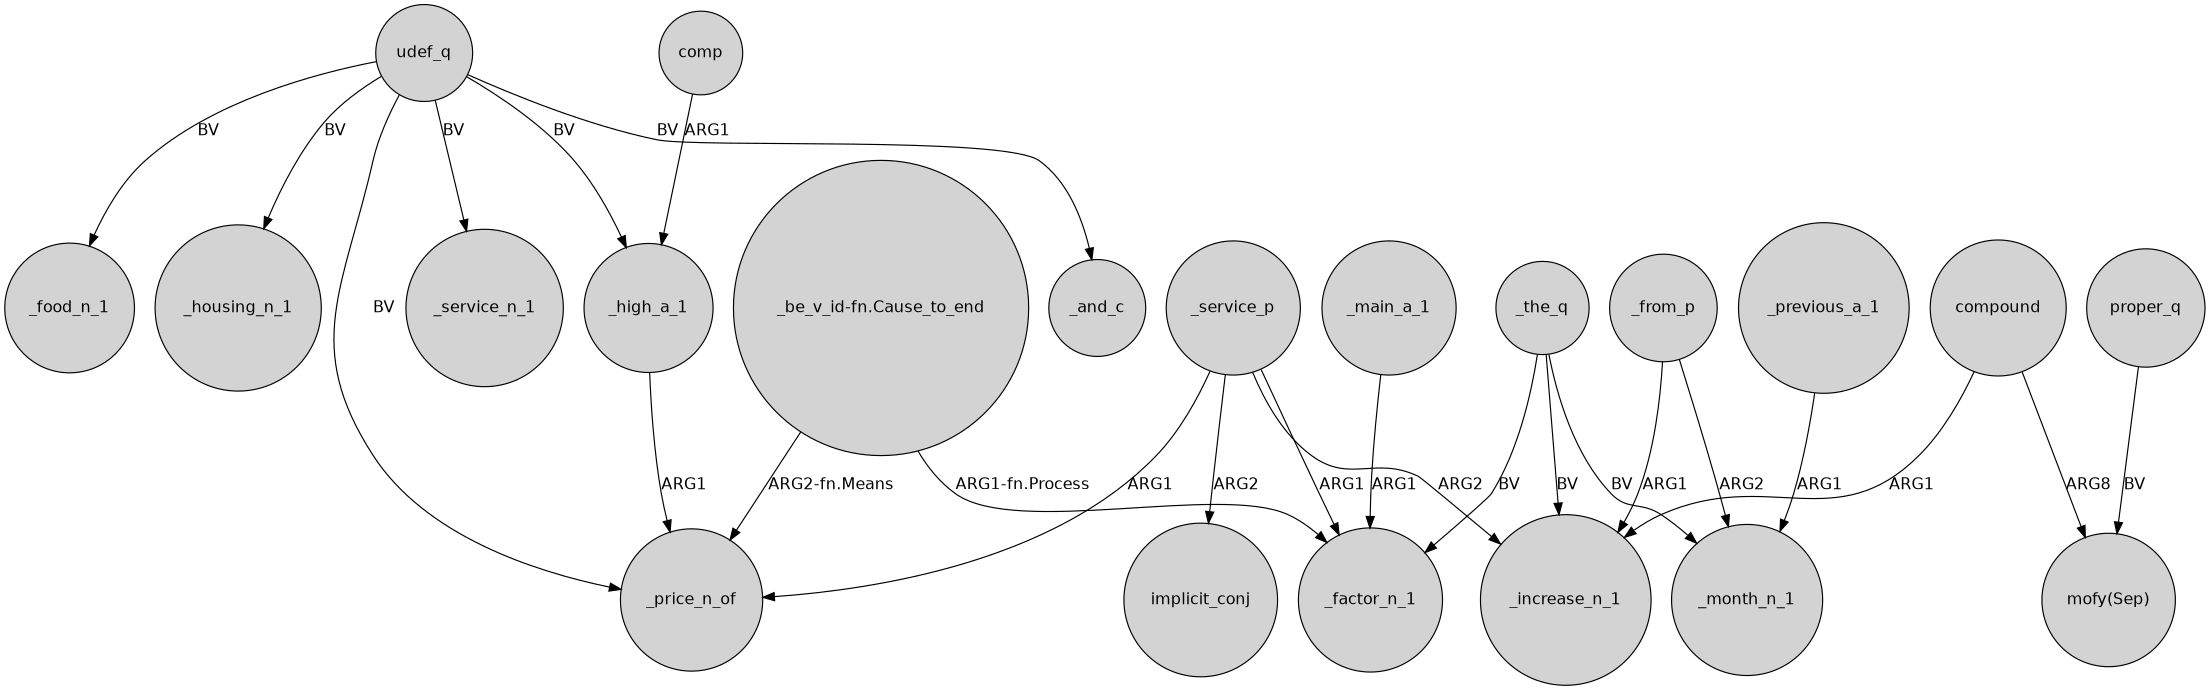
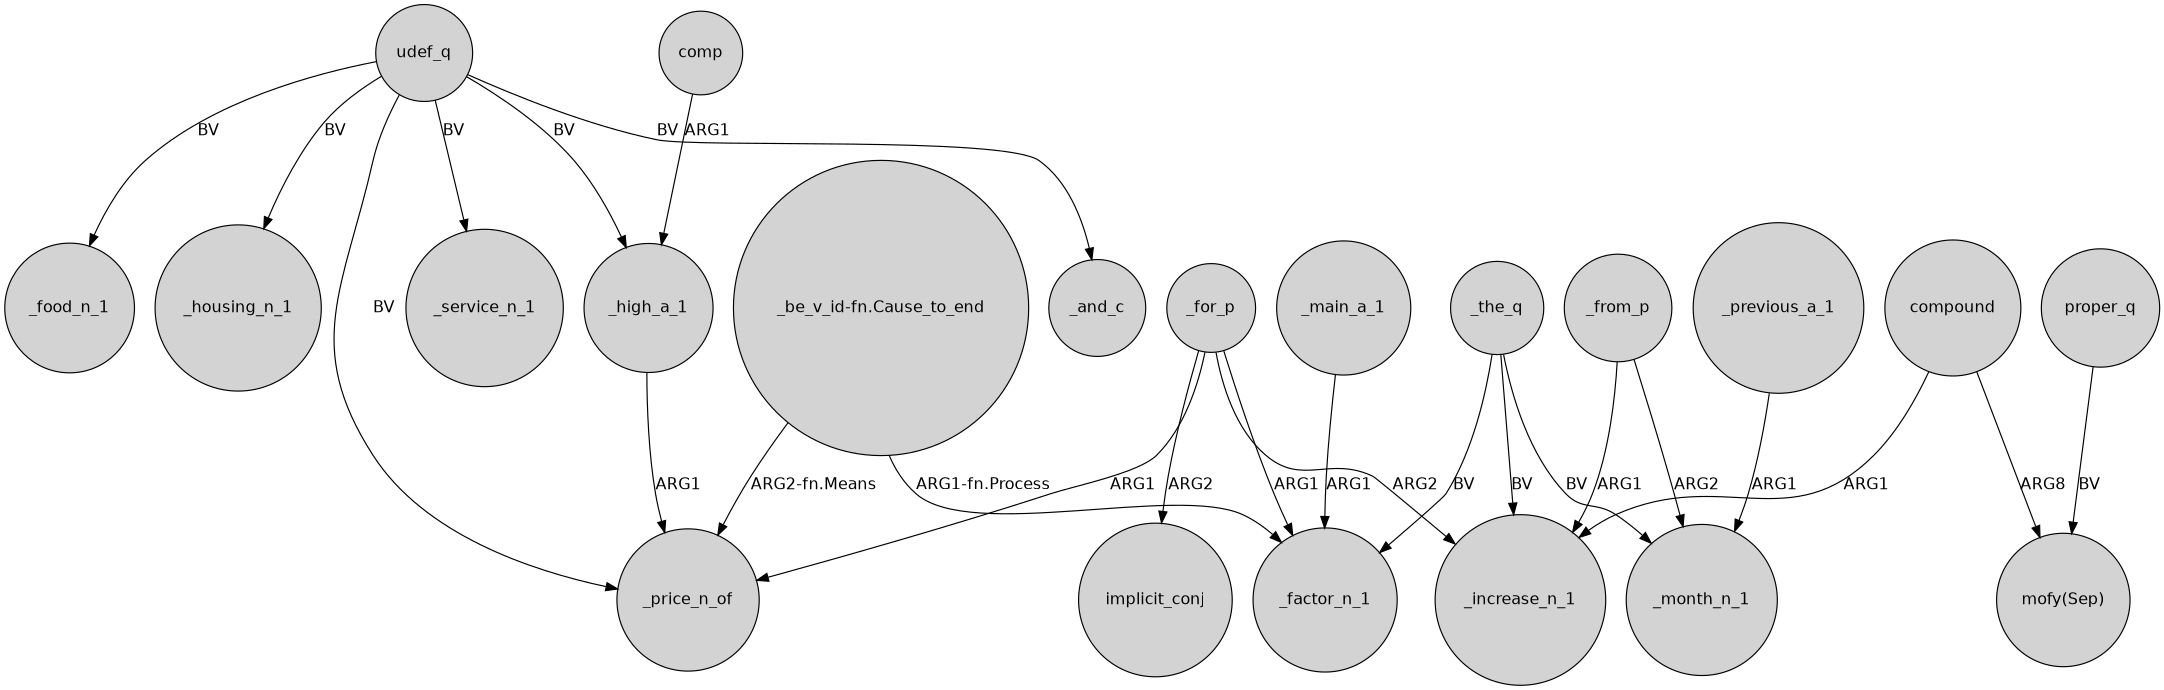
(1233, 308) -> (1211, 308)
